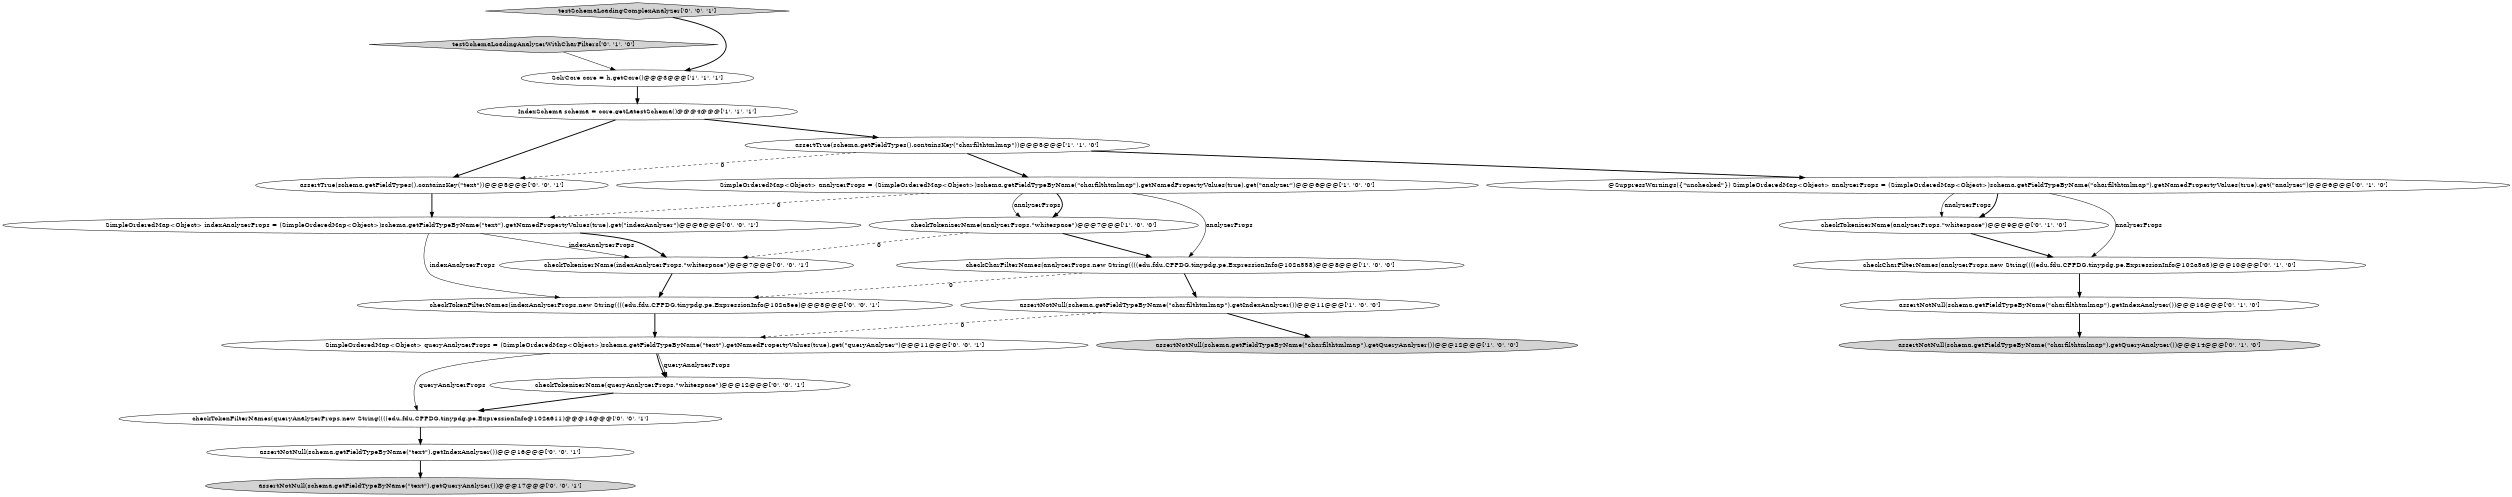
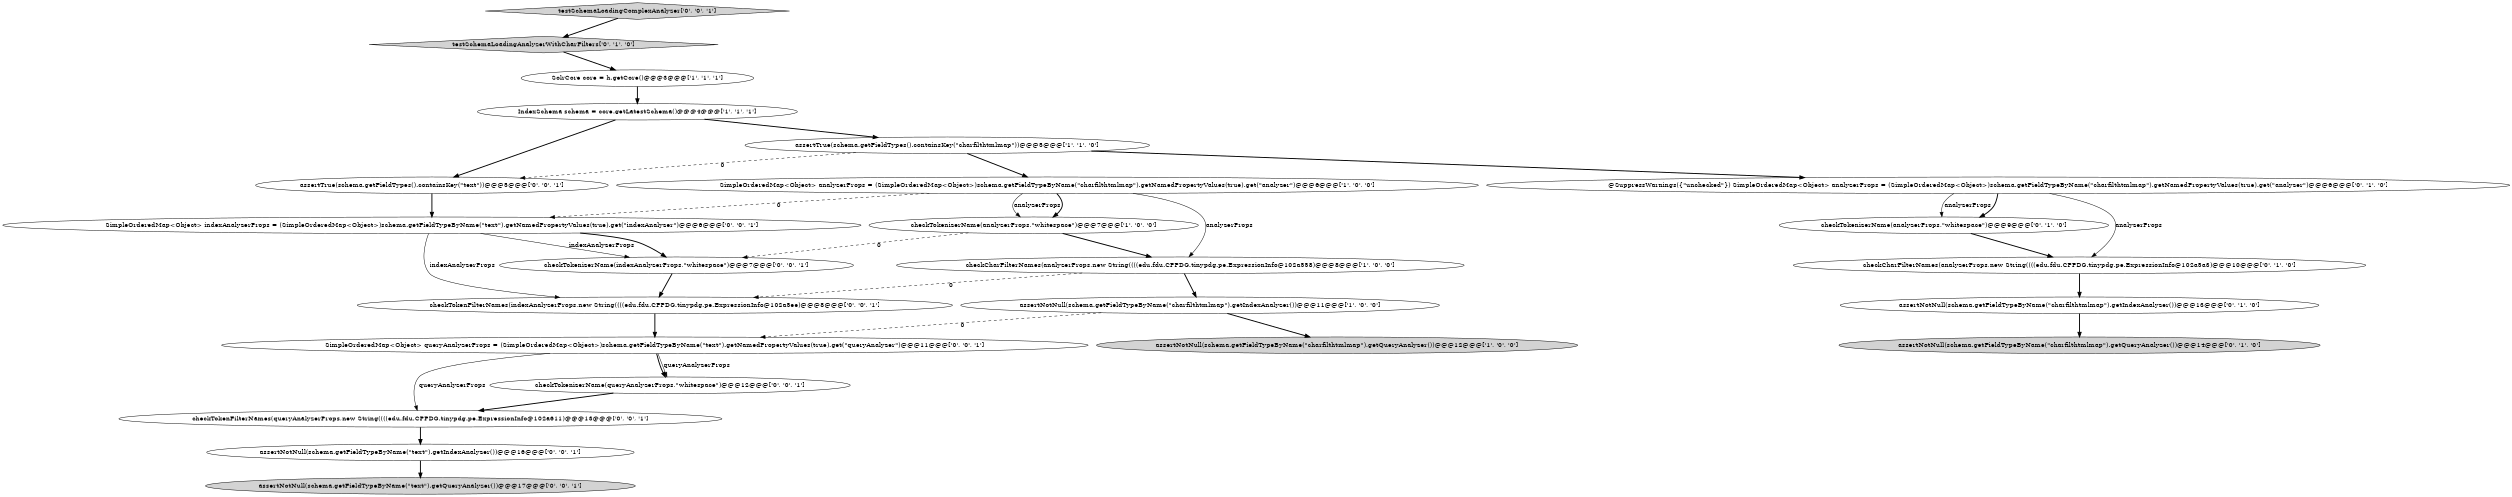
(723, 37) -> (593, 27)
(587, 60) -> (587, 60)
